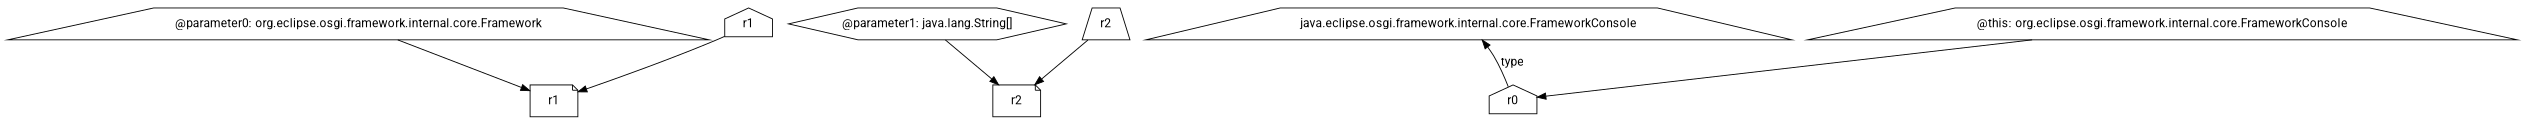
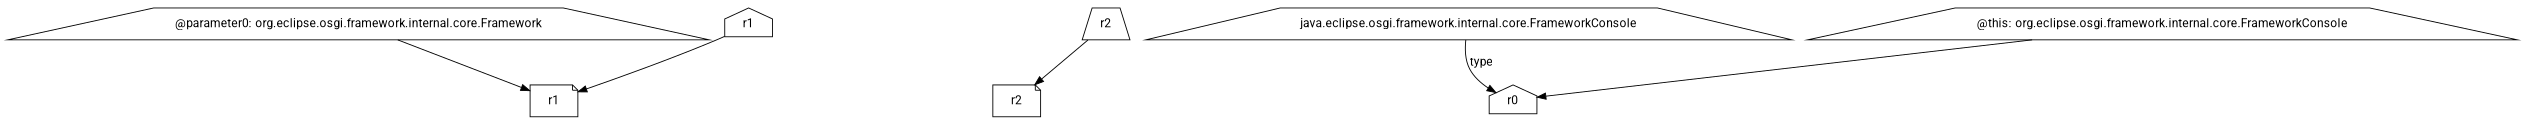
(927, 24) -> none
(1499, 66) -> (1469, 68)
